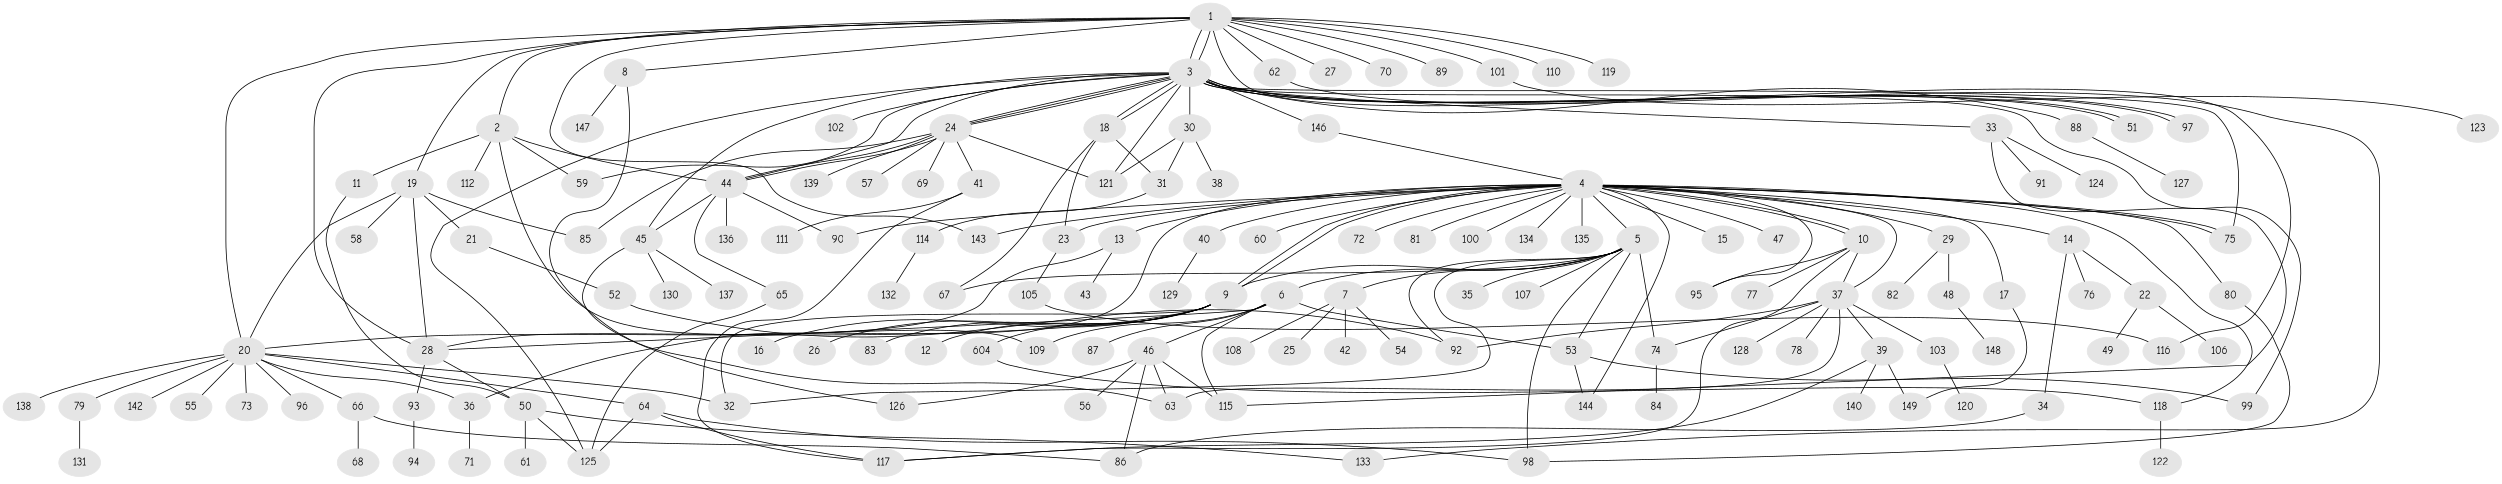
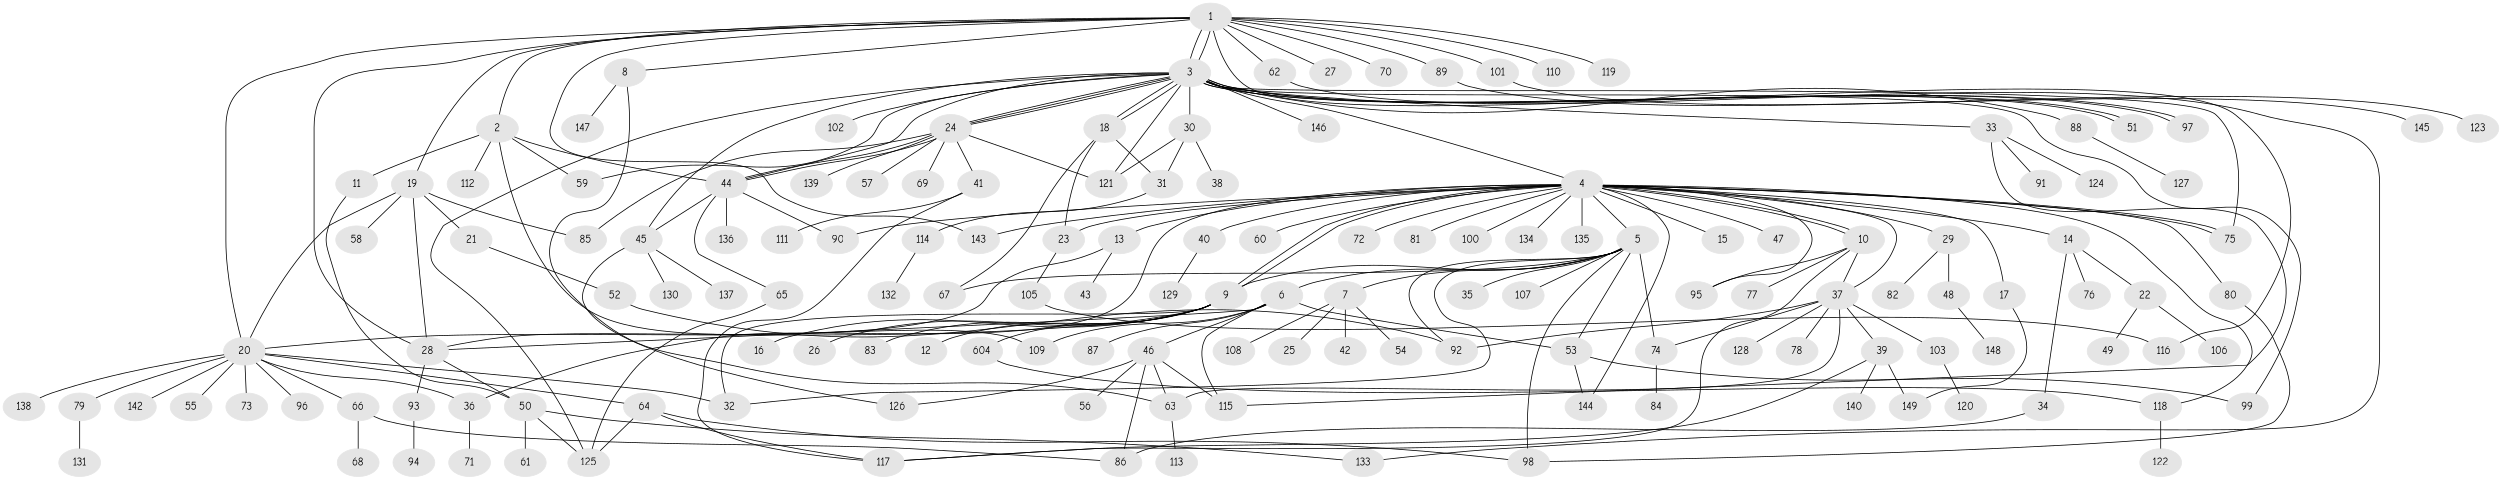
none -> (2422, 128)
(1451, 156) -> (1386, 125)
none -> (1177, 463)
